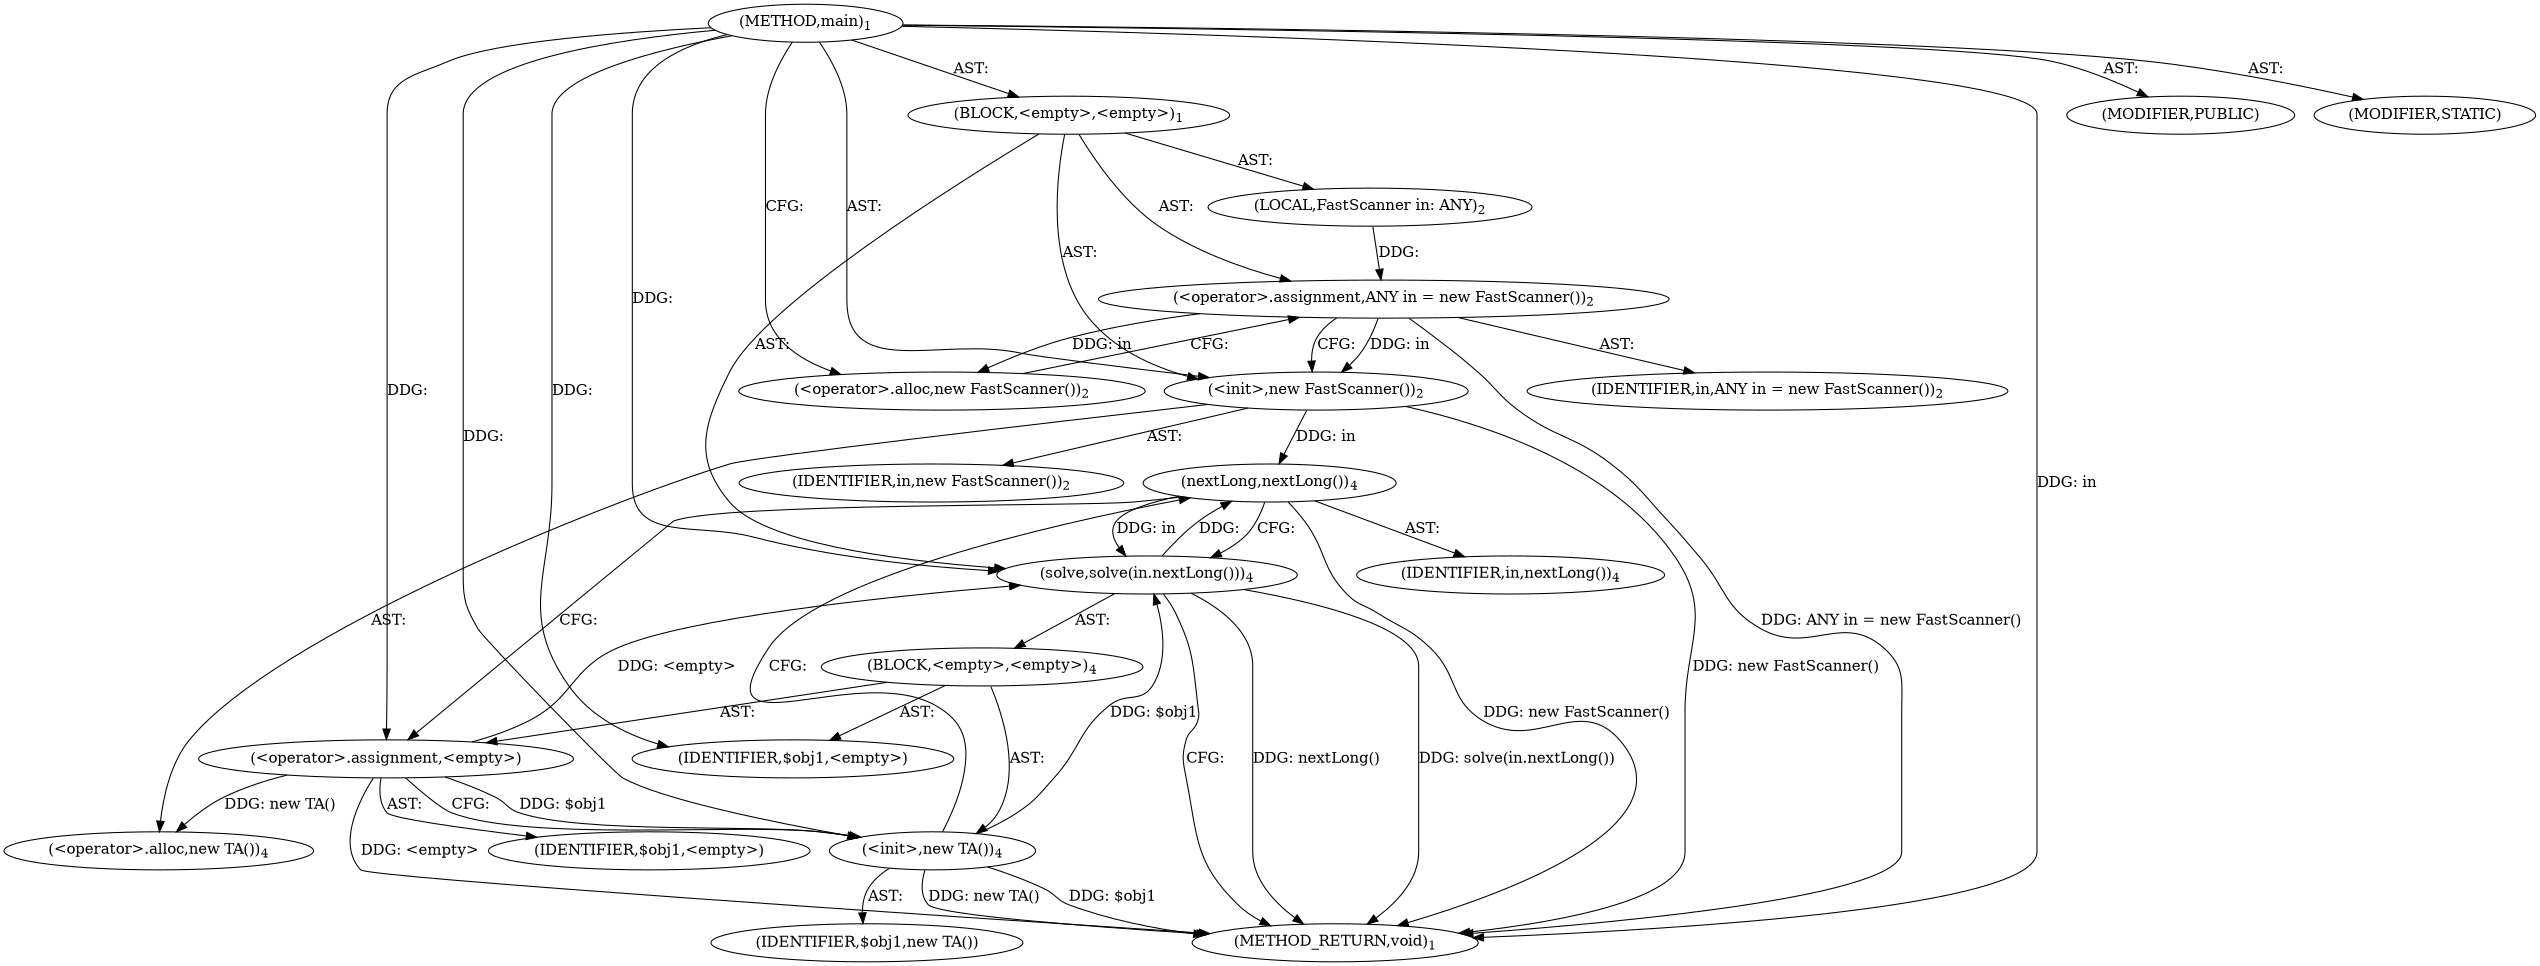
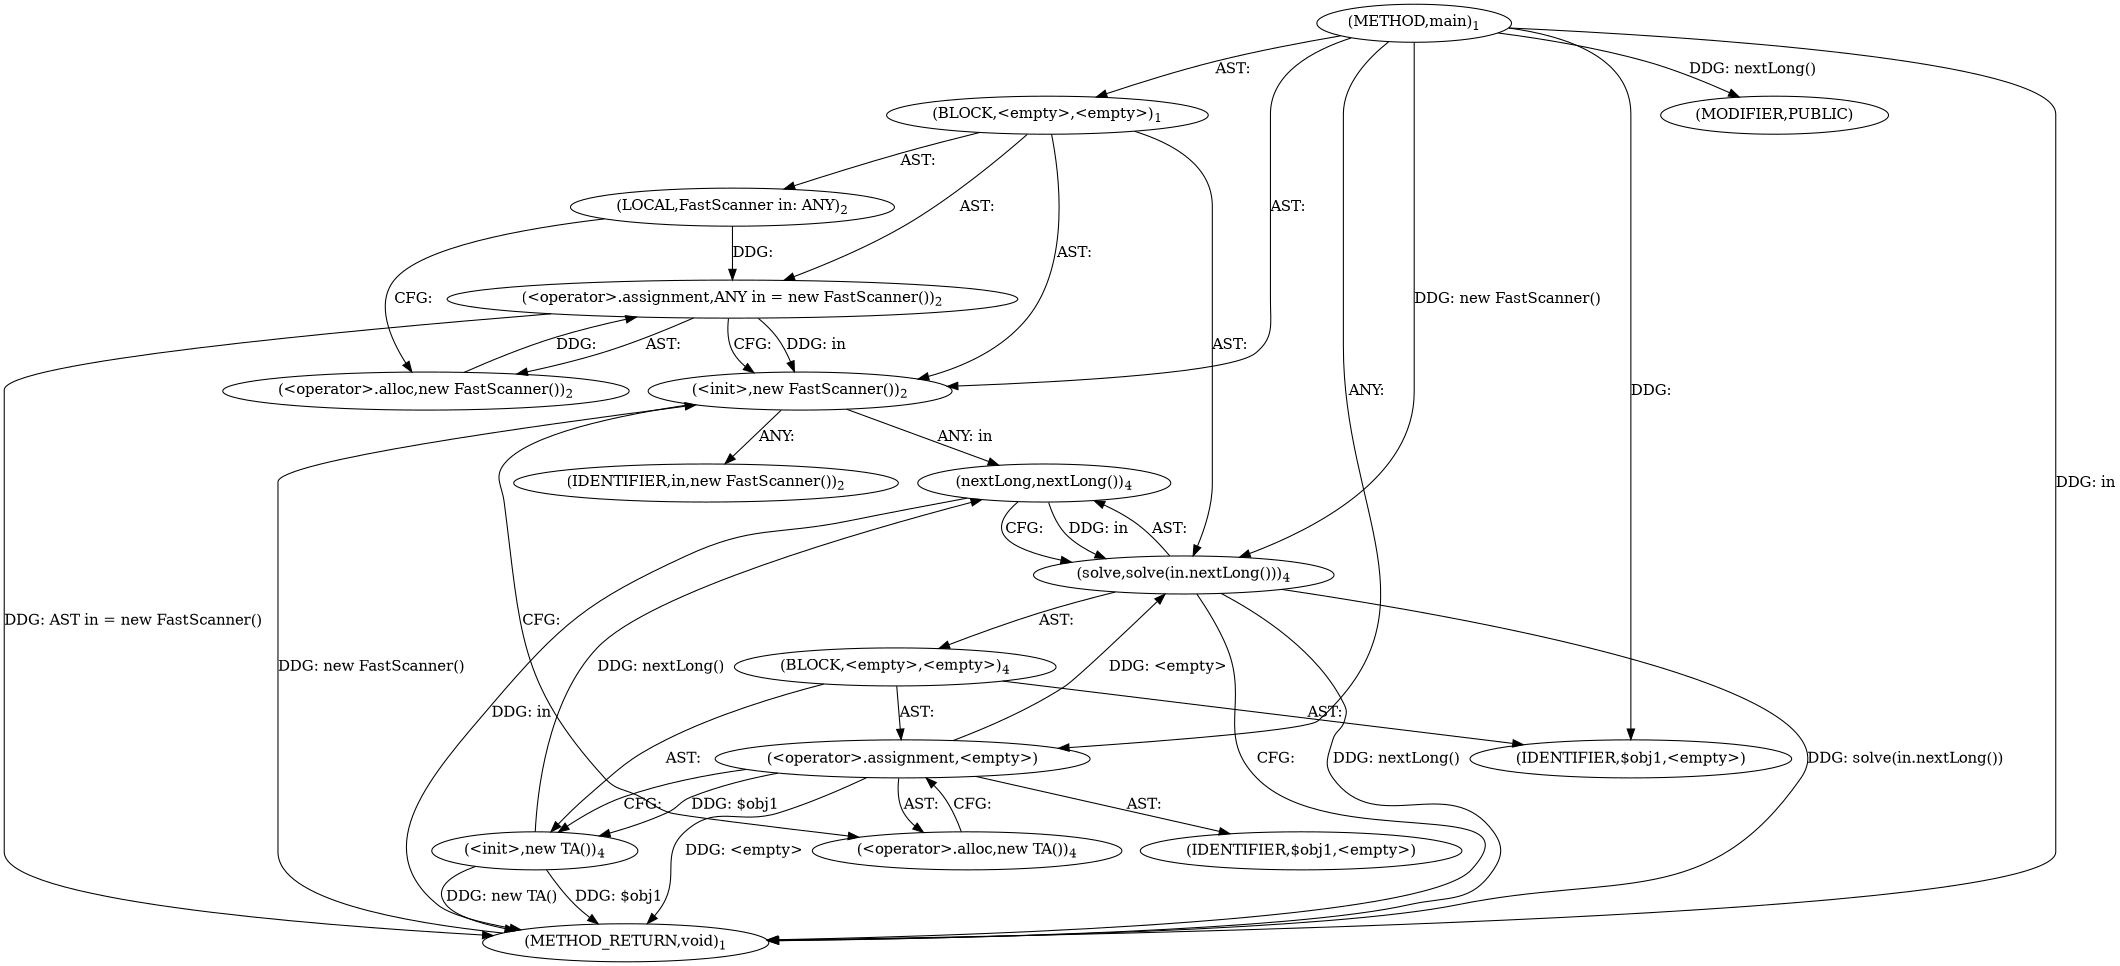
(2124, 69) -> (1753, 69)
(2425, 115) -> none
(765, 220) -> (452, 249)
(655, 299) -> (1508, 299)
(1102, 345) -> (666, 345)
(1212, 345) -> (579, 345)
(410, 391) -> (1369, 391)
(1767, 391) -> none
(1167, 437) -> (779, 437)
(1326, 437) -> (965, 437)
(463, 455) -> none
(761, 511) -> (950, 807)
(1222, 529) -> (1172, 529)
(1511, 575) -> none
(391, 621) -> (544, 621)
(1892, 621) -> (133, 621)
(1689, 665) -> (278, 584)
(790, 667) -> (661, 667)
(1577, 713) -> (522, 713)
(1090, 725) -> none
(280, 805) -> (924, 805)
(867, 943) -> none
